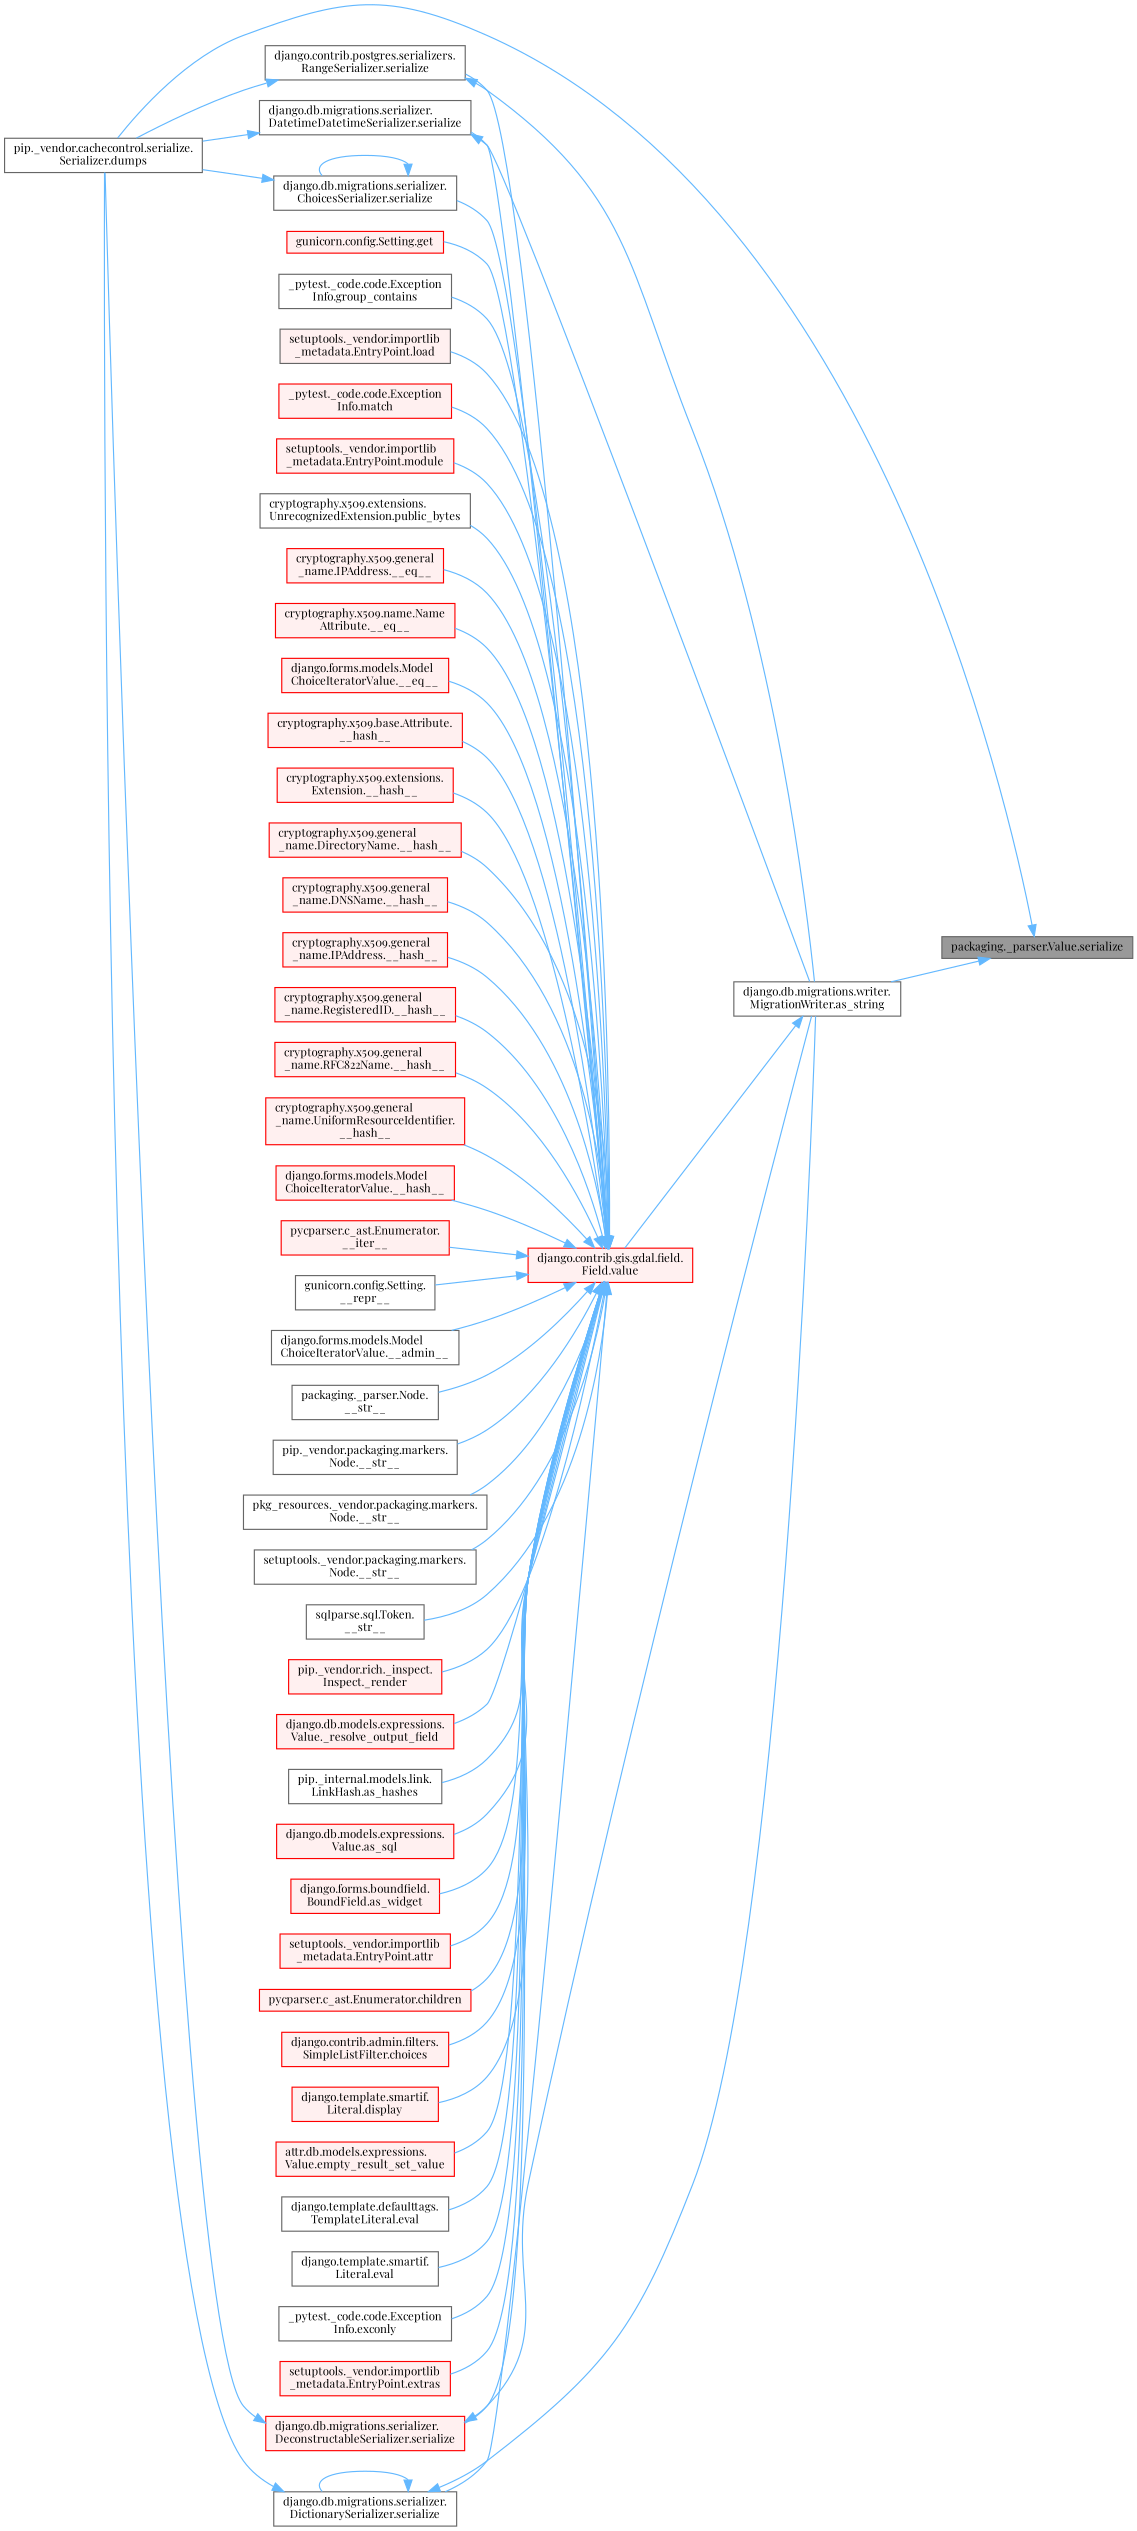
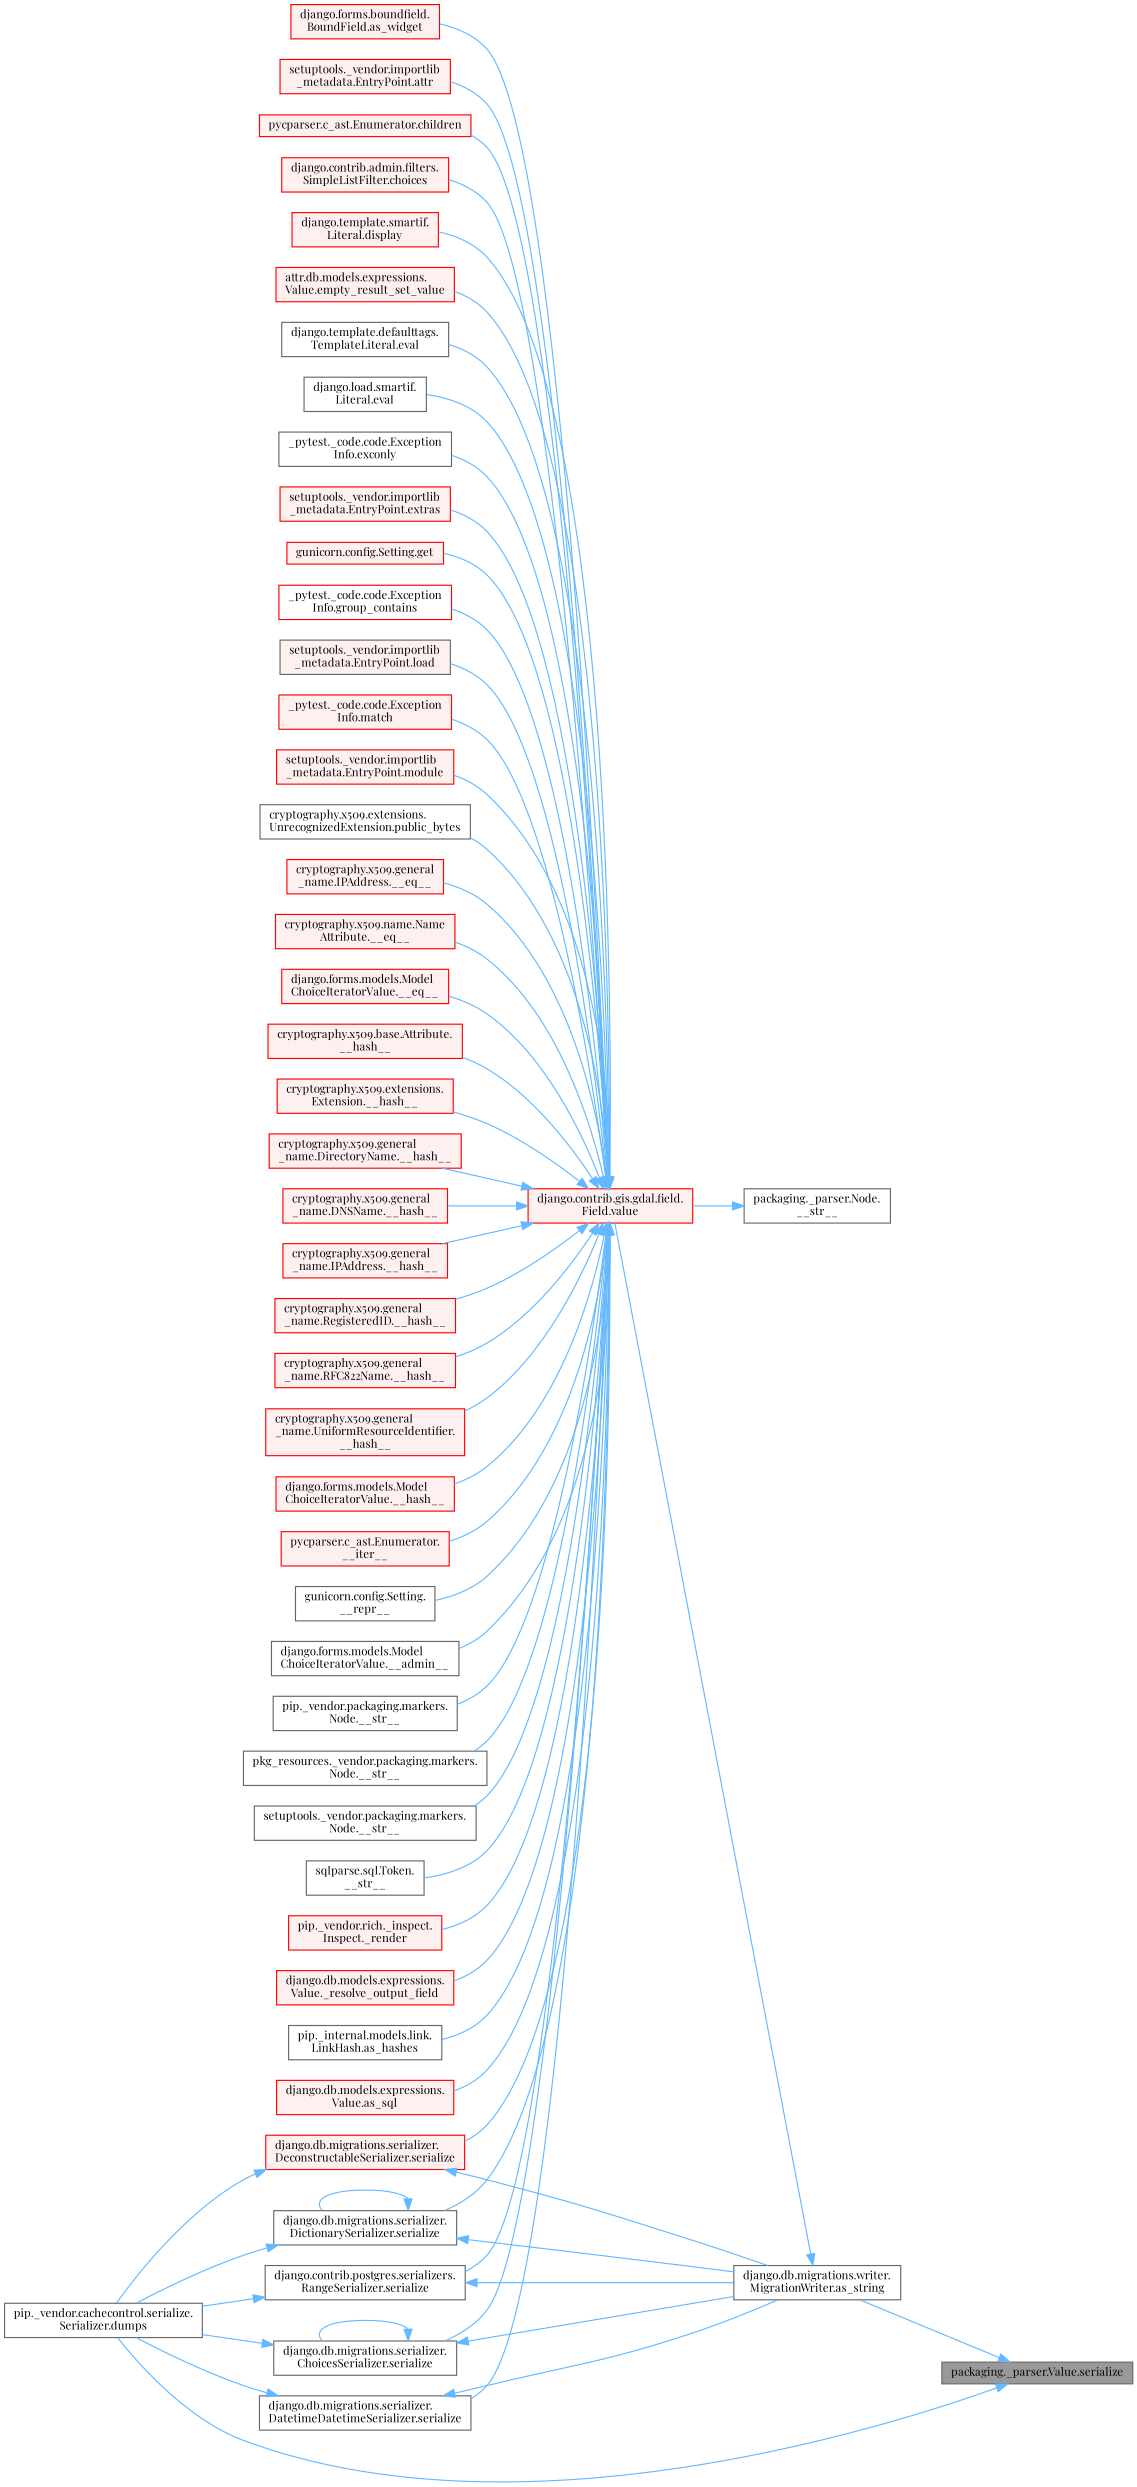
(365, 291) -> (365, 602)
(521, 1354) -> (712, 1206)
(365, 2269) -> (365, 394)
none -> (601, 2319)
